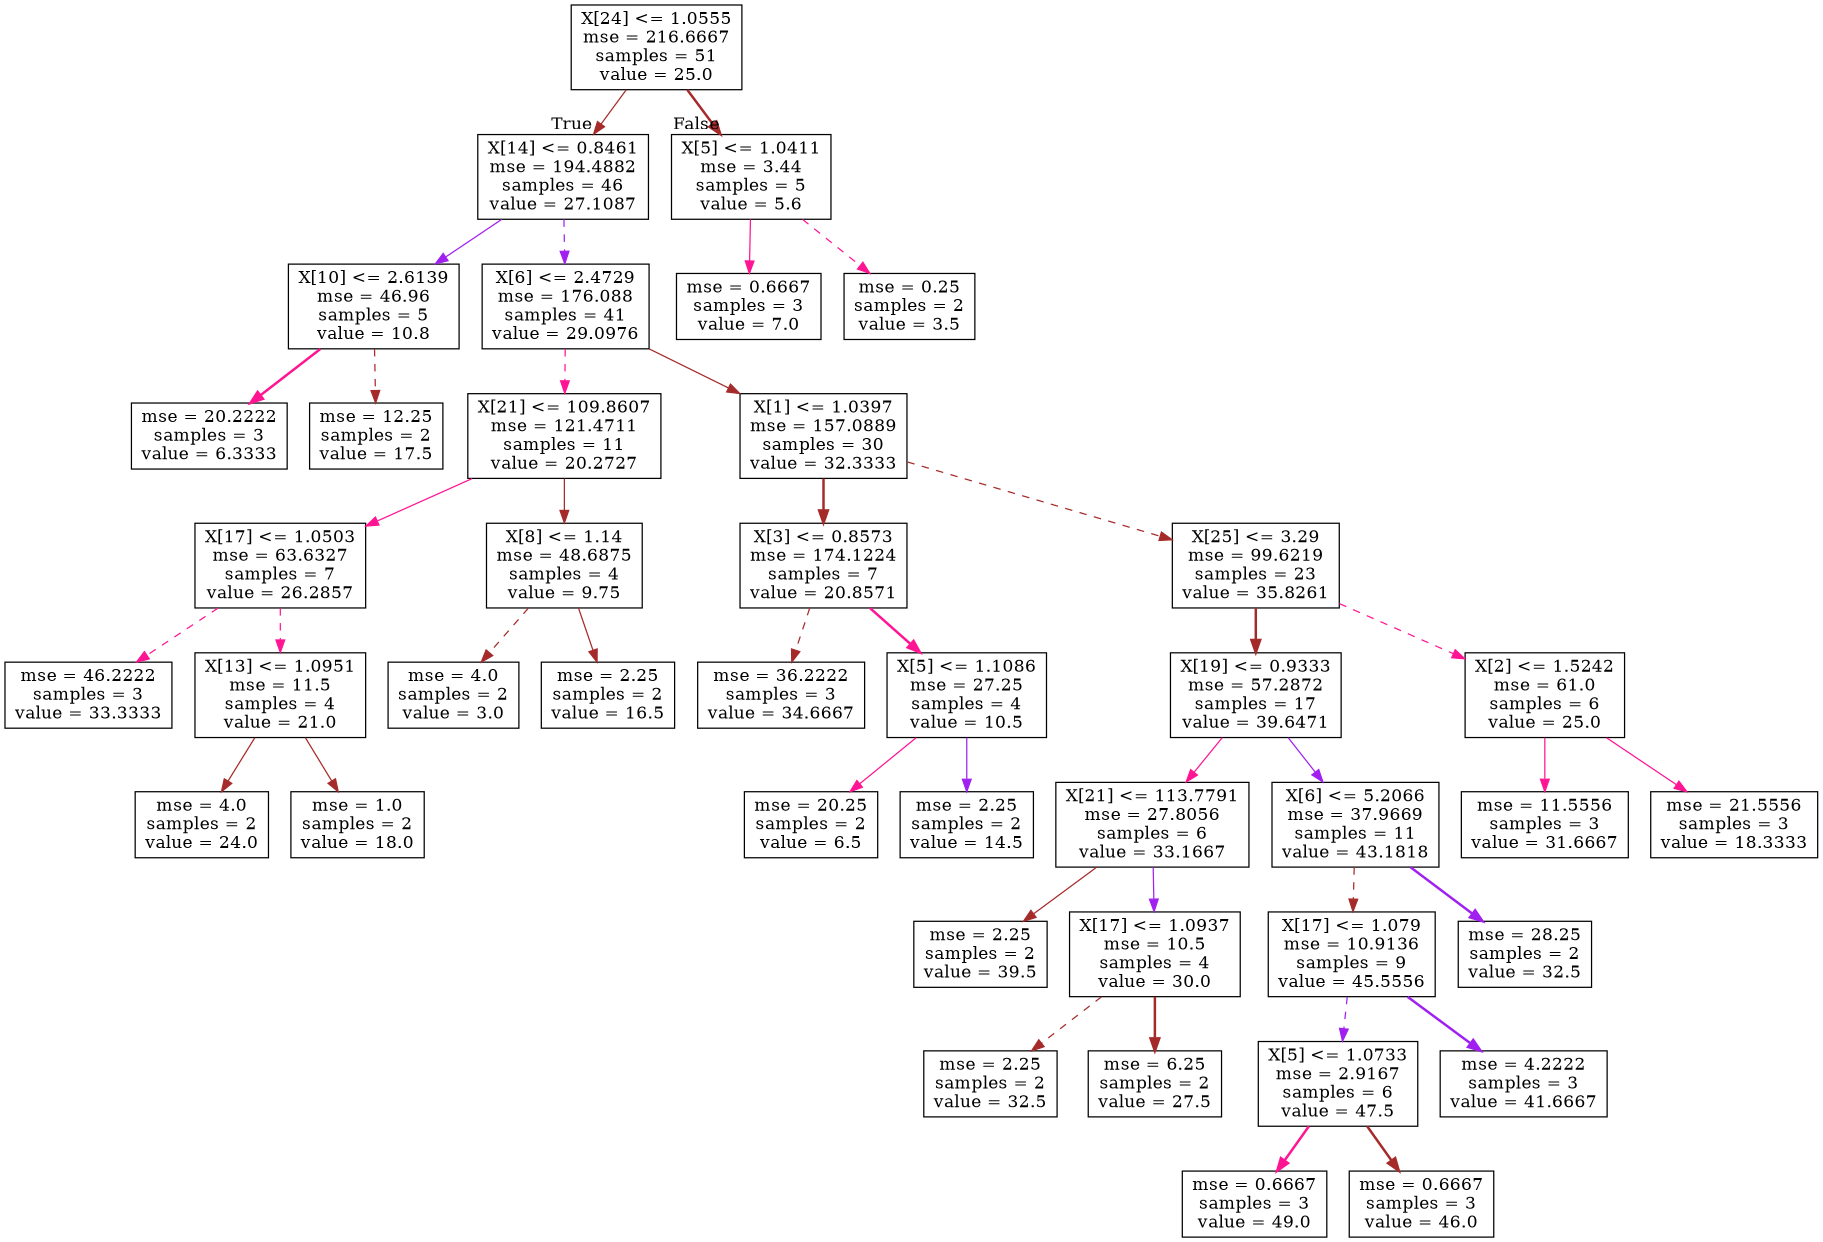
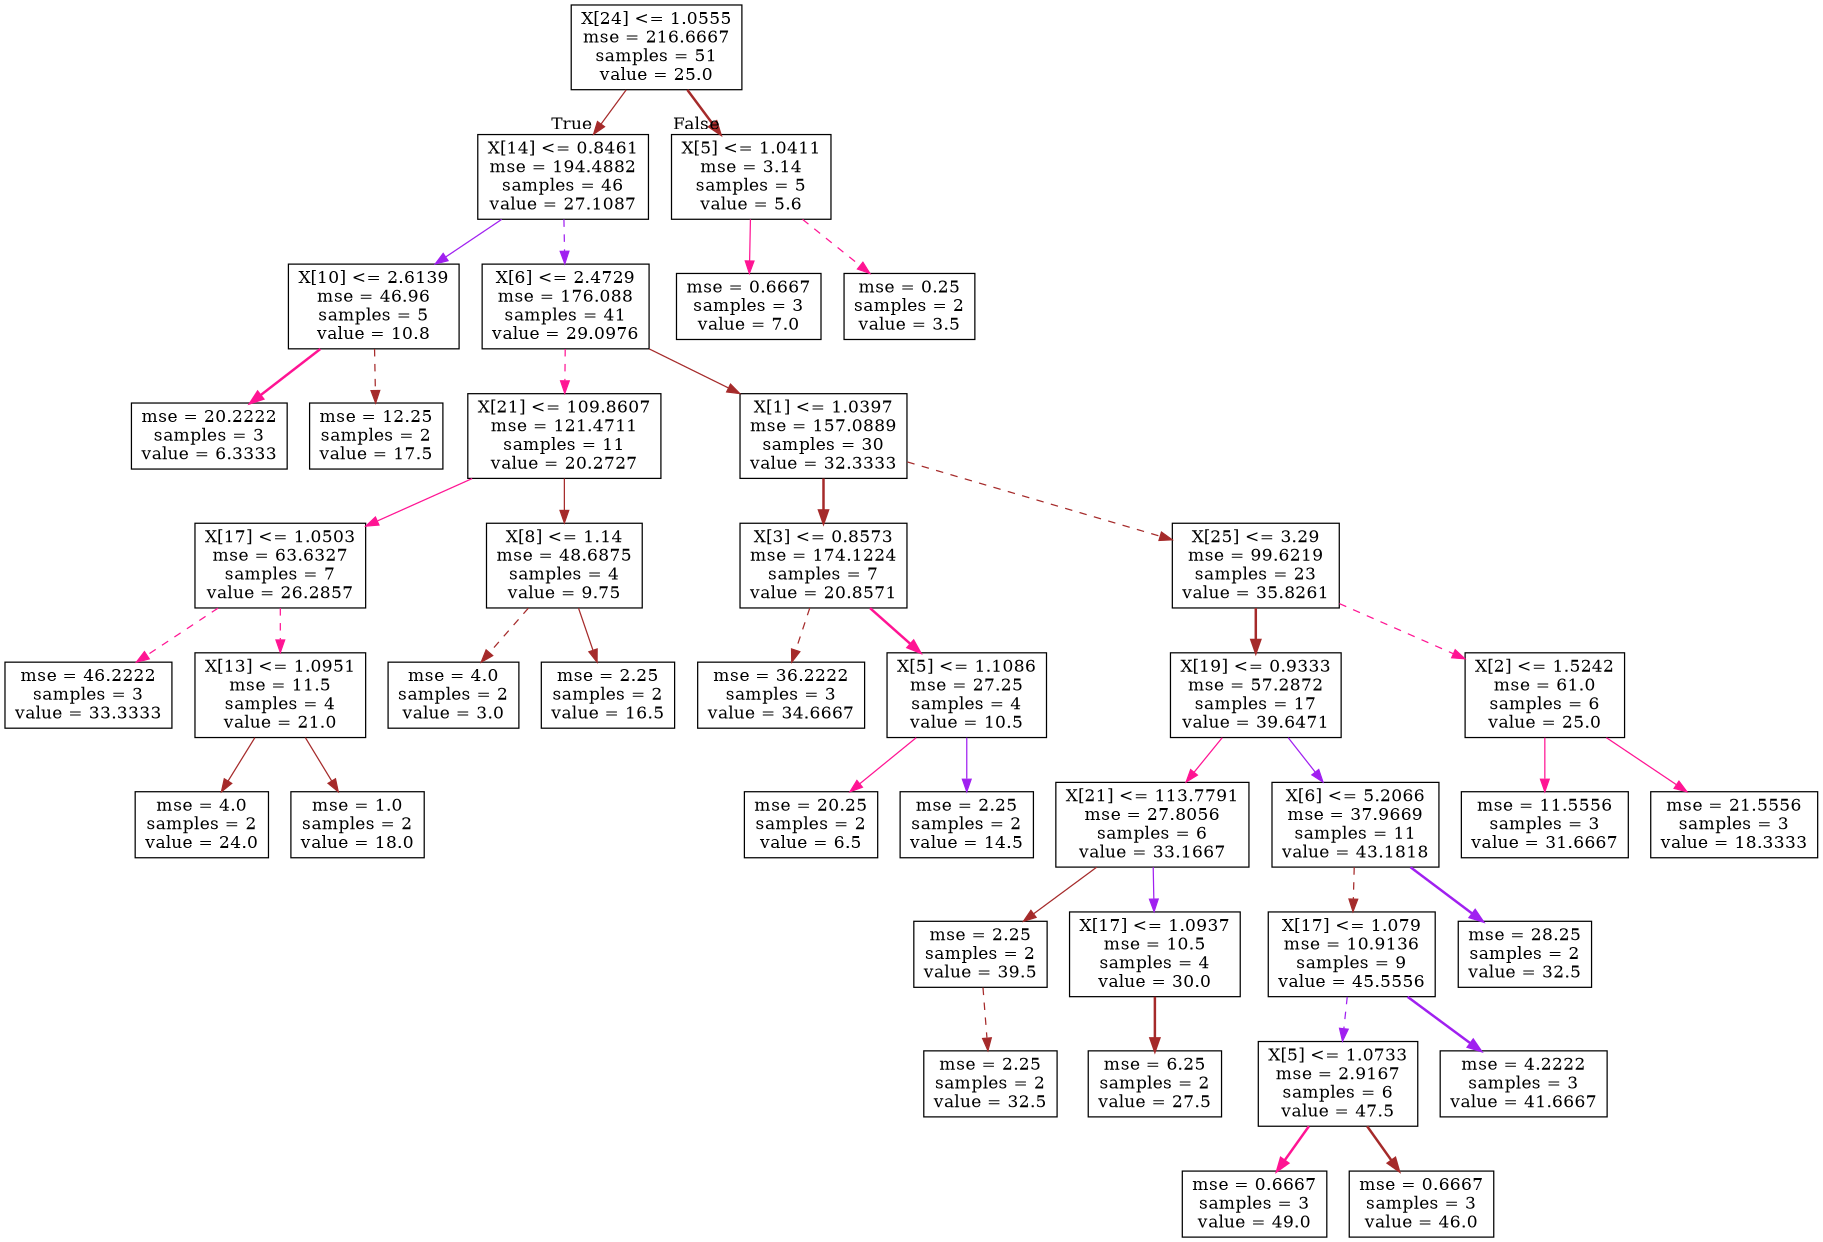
(751, 177) -> (751, 177)
(1072, 1020) -> (985, 1013)
